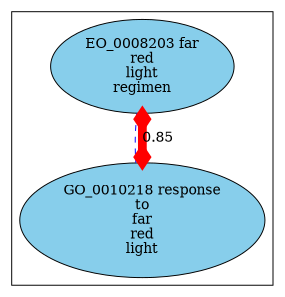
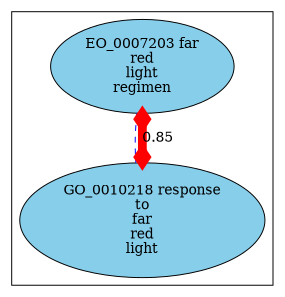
(142, 66) -> (142, 66)
